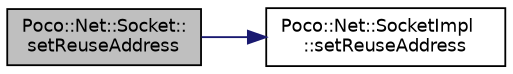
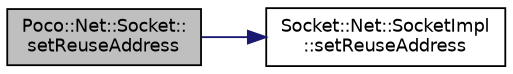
(386, 37) -> (386, 37)
